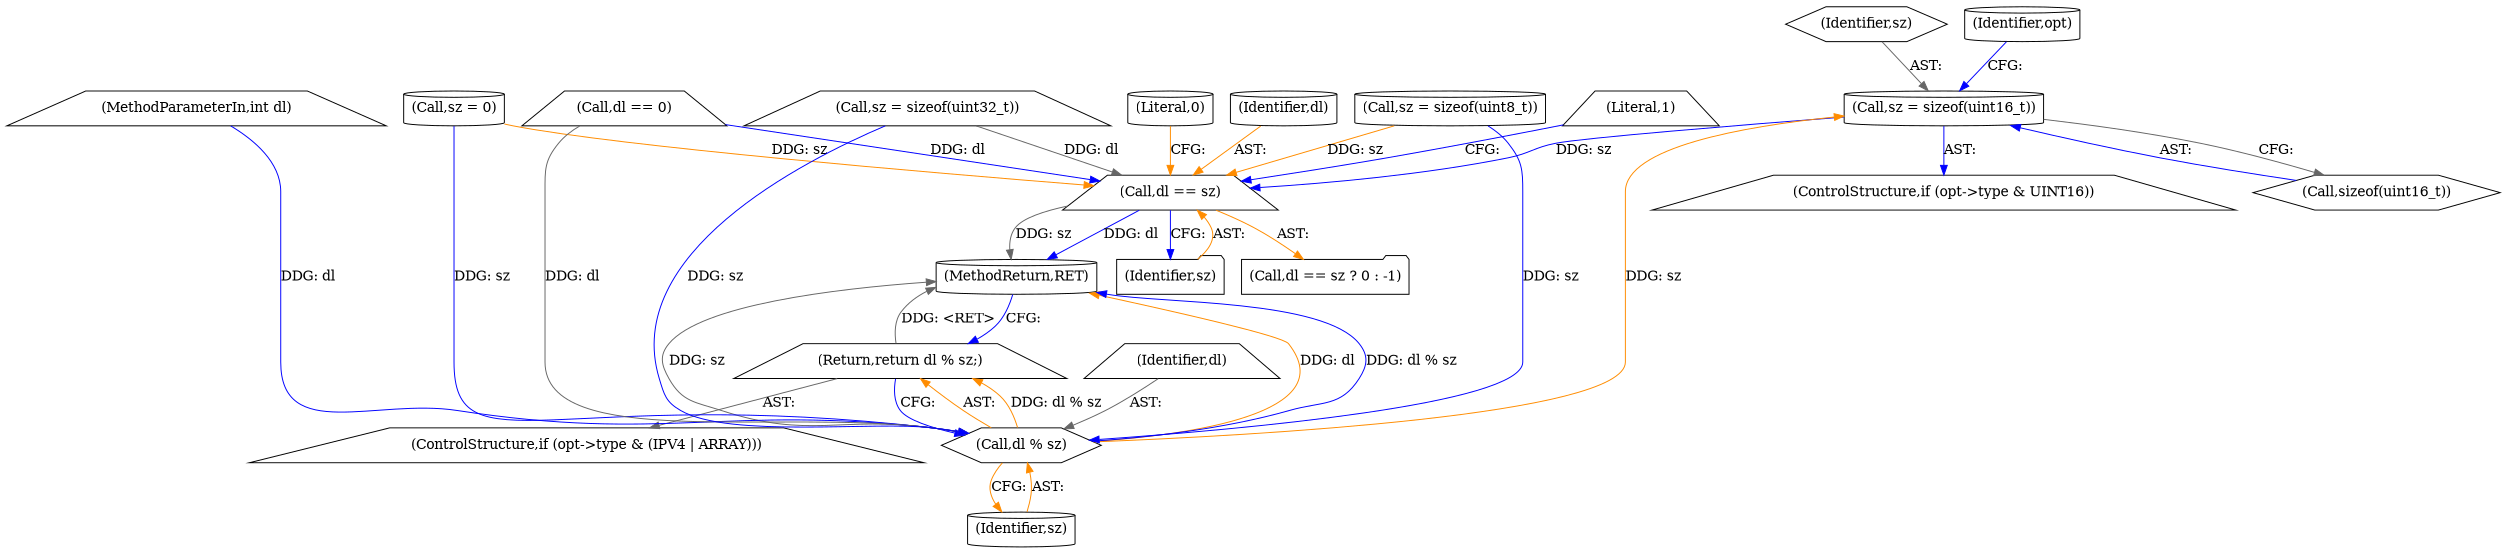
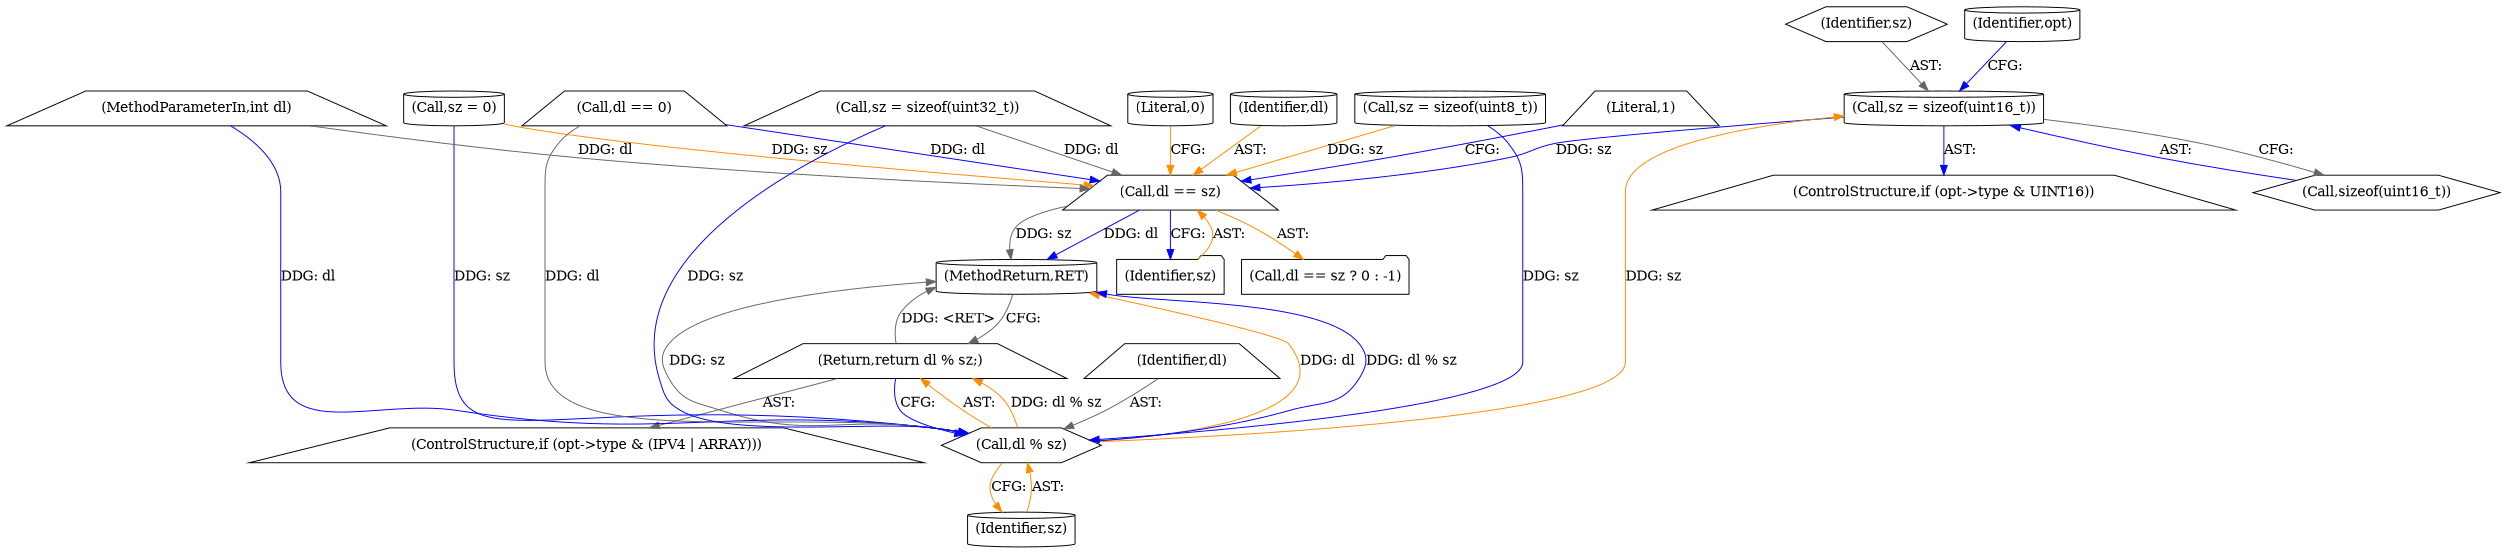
none -> (694, 167)
(1000, 321) -> (1000, 321)
